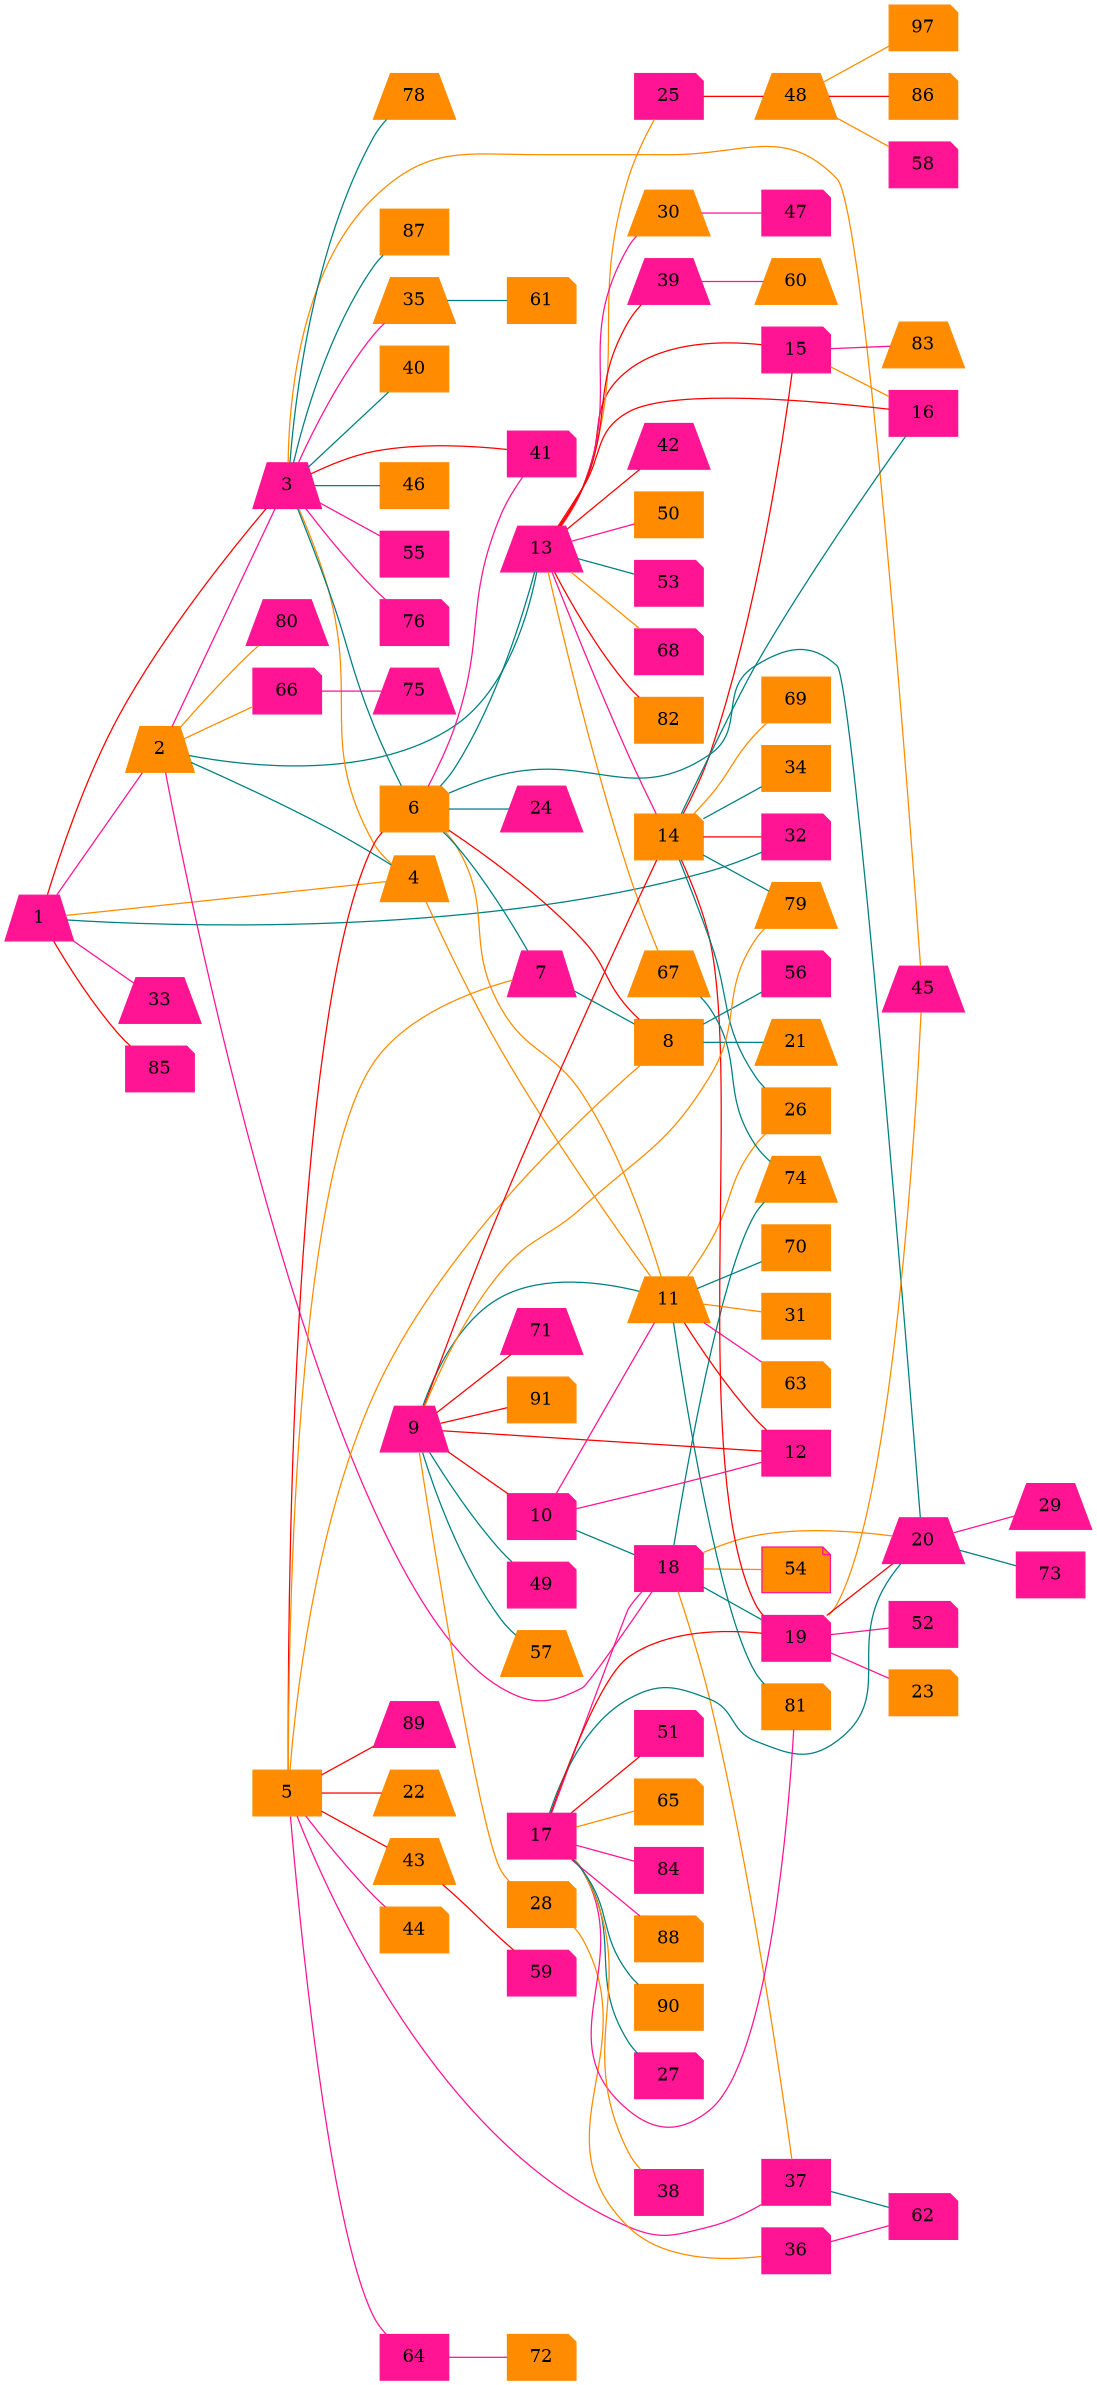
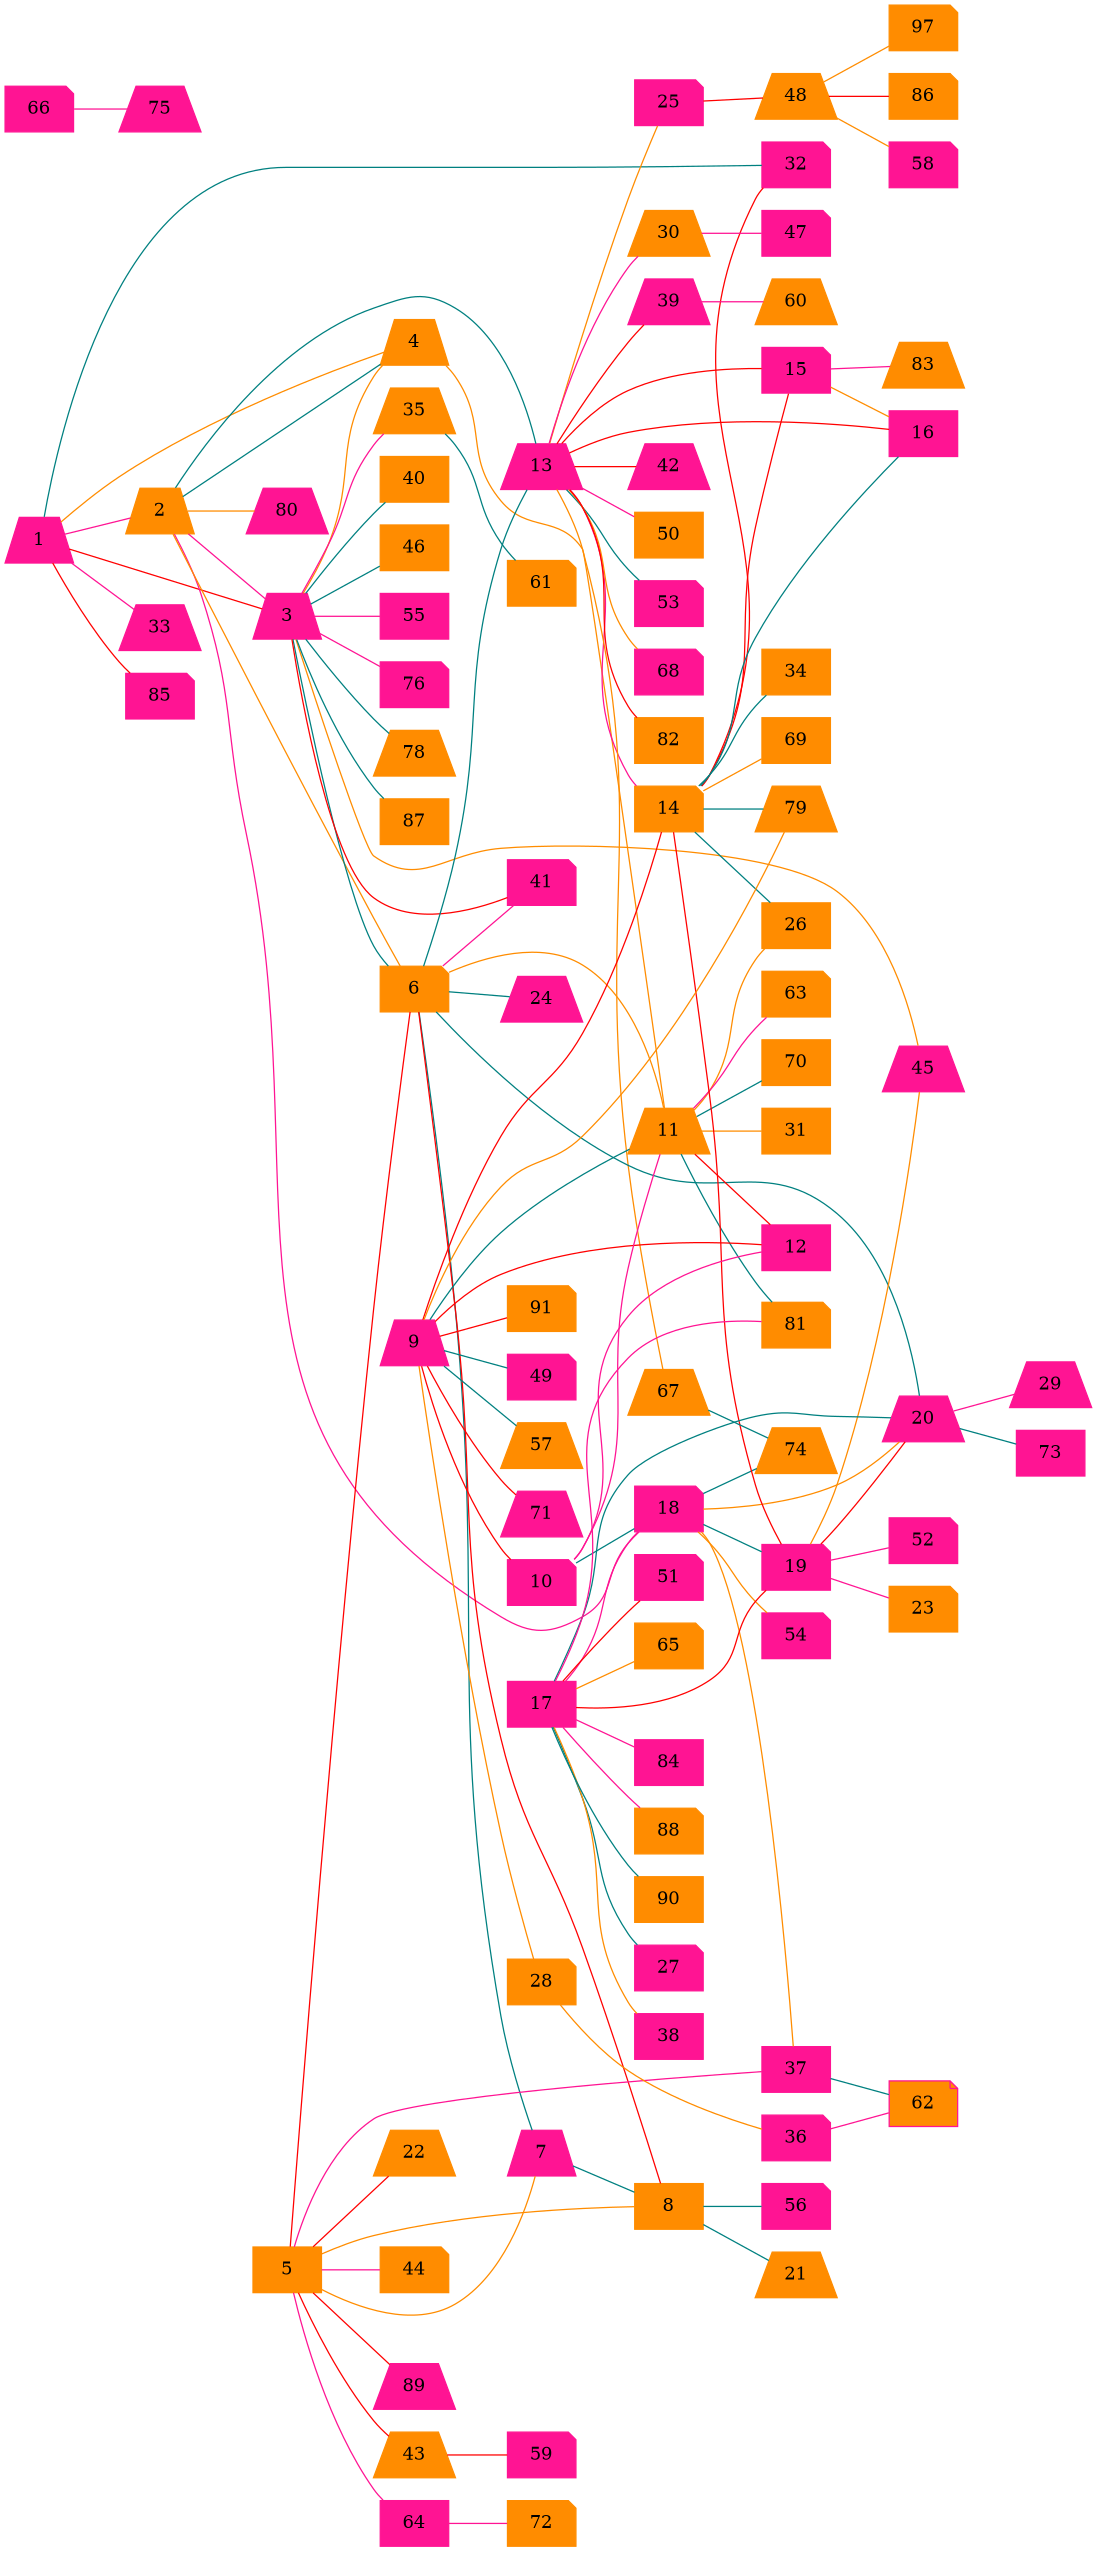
(219, 723) -> (285, 751)
(796, 1570) -> (796, 1636)
(923, 2217) -> (923, 2104)
